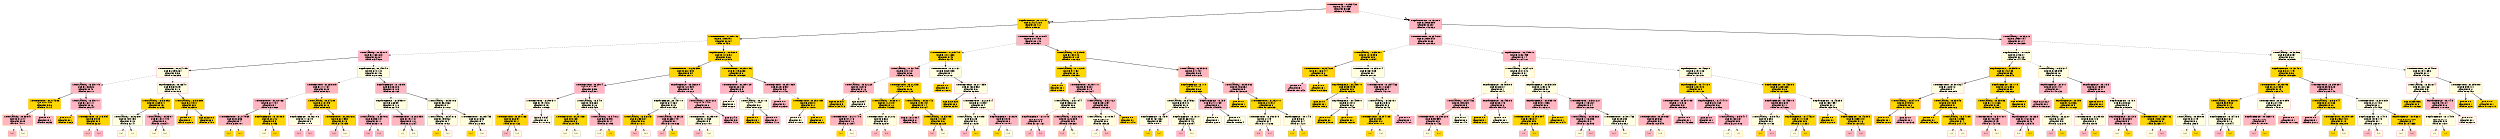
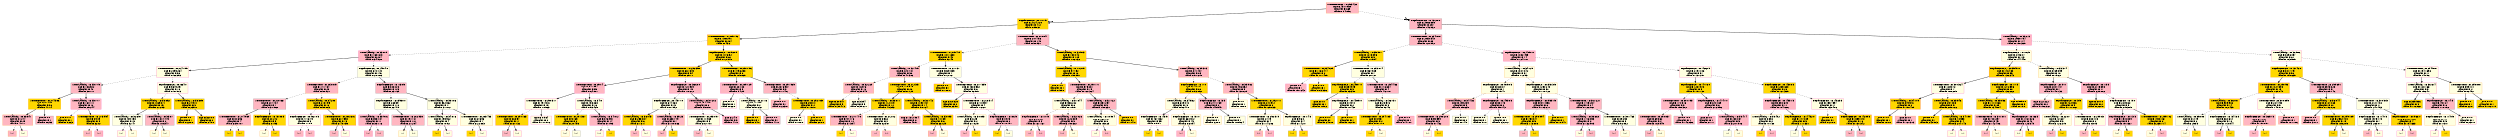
(1238, 104) -> (1238, 104)
(1480, 120) -> (1480, 120)
